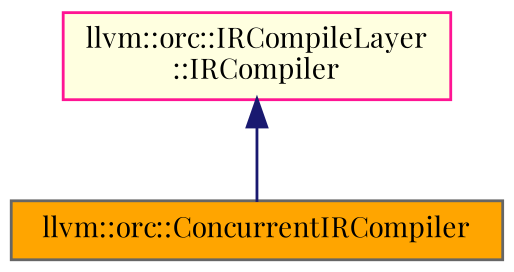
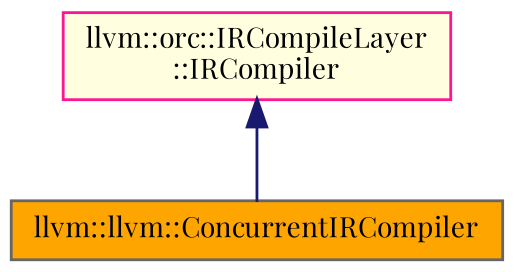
(257, 230) -> (257, 230)
